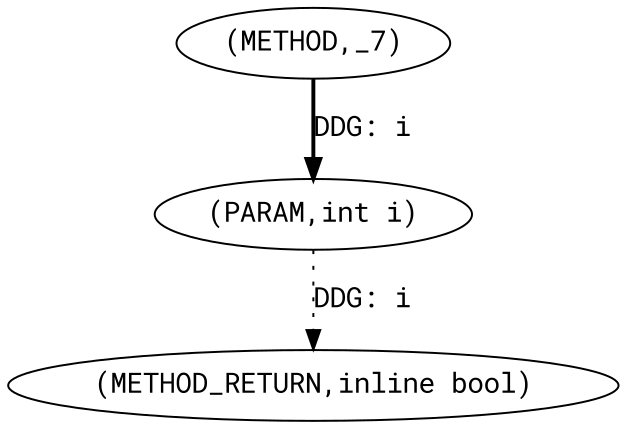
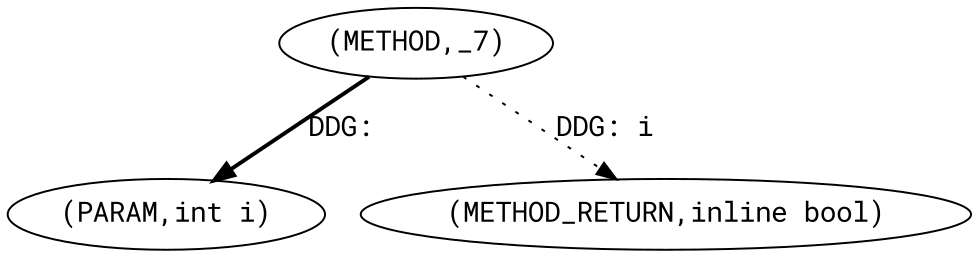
(363, 129) -> (349, 129)
(313, 290) -> (532, 123)
